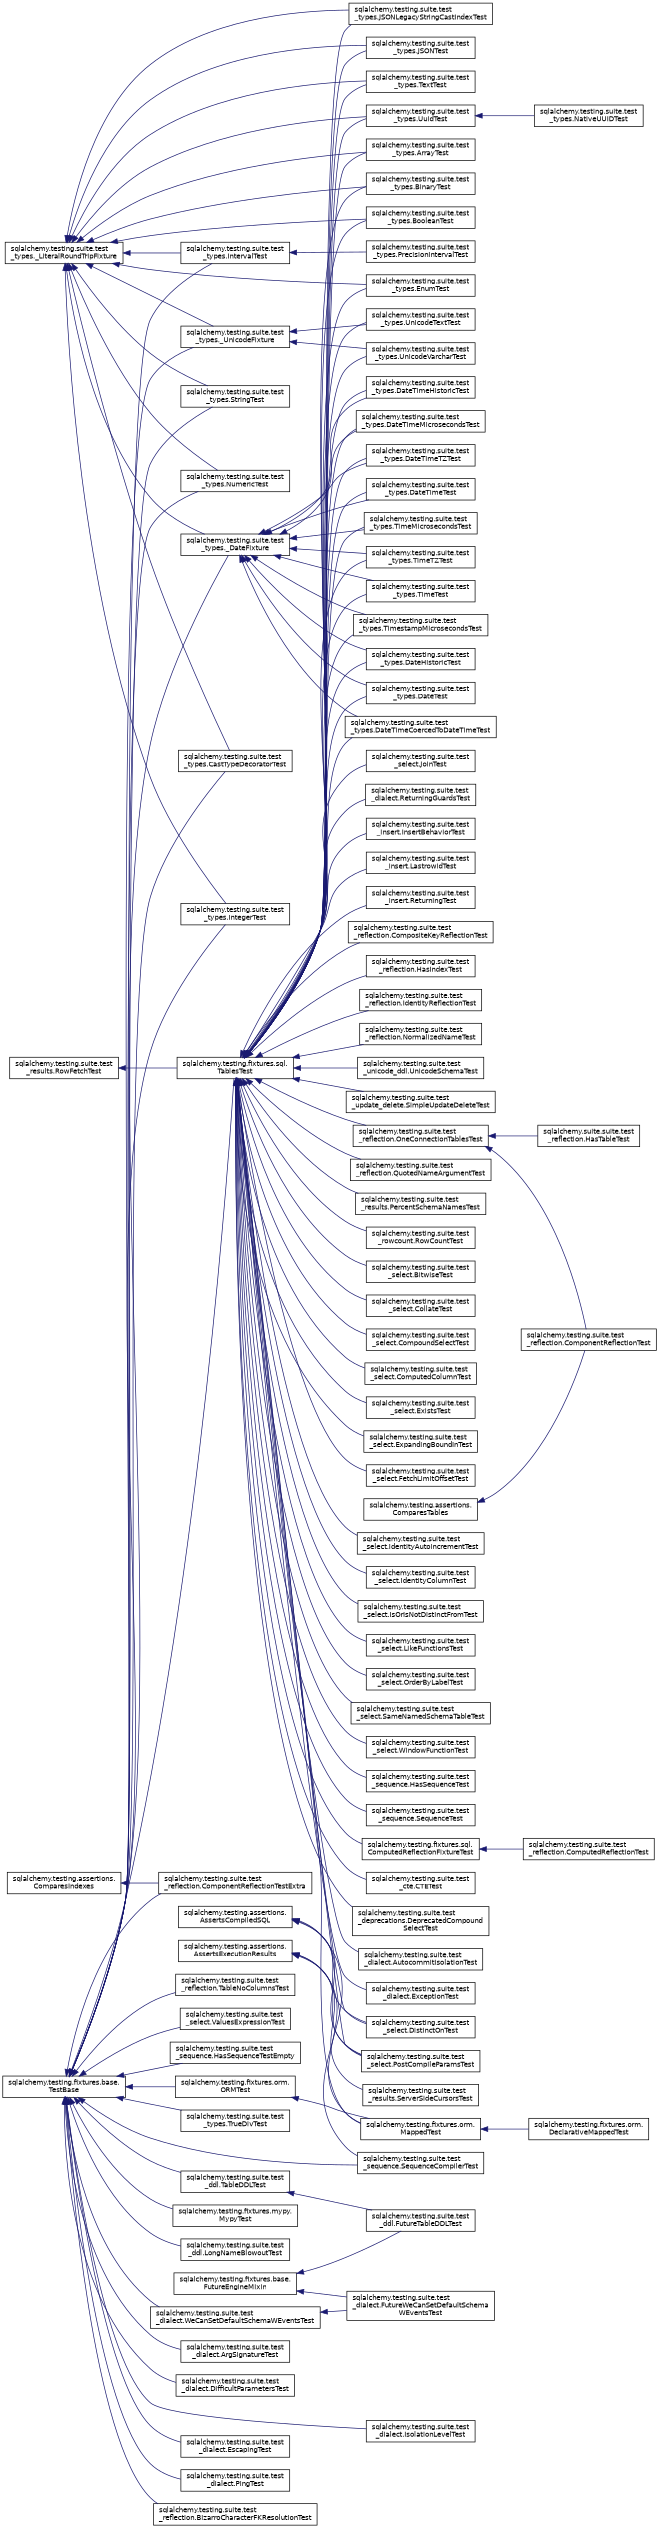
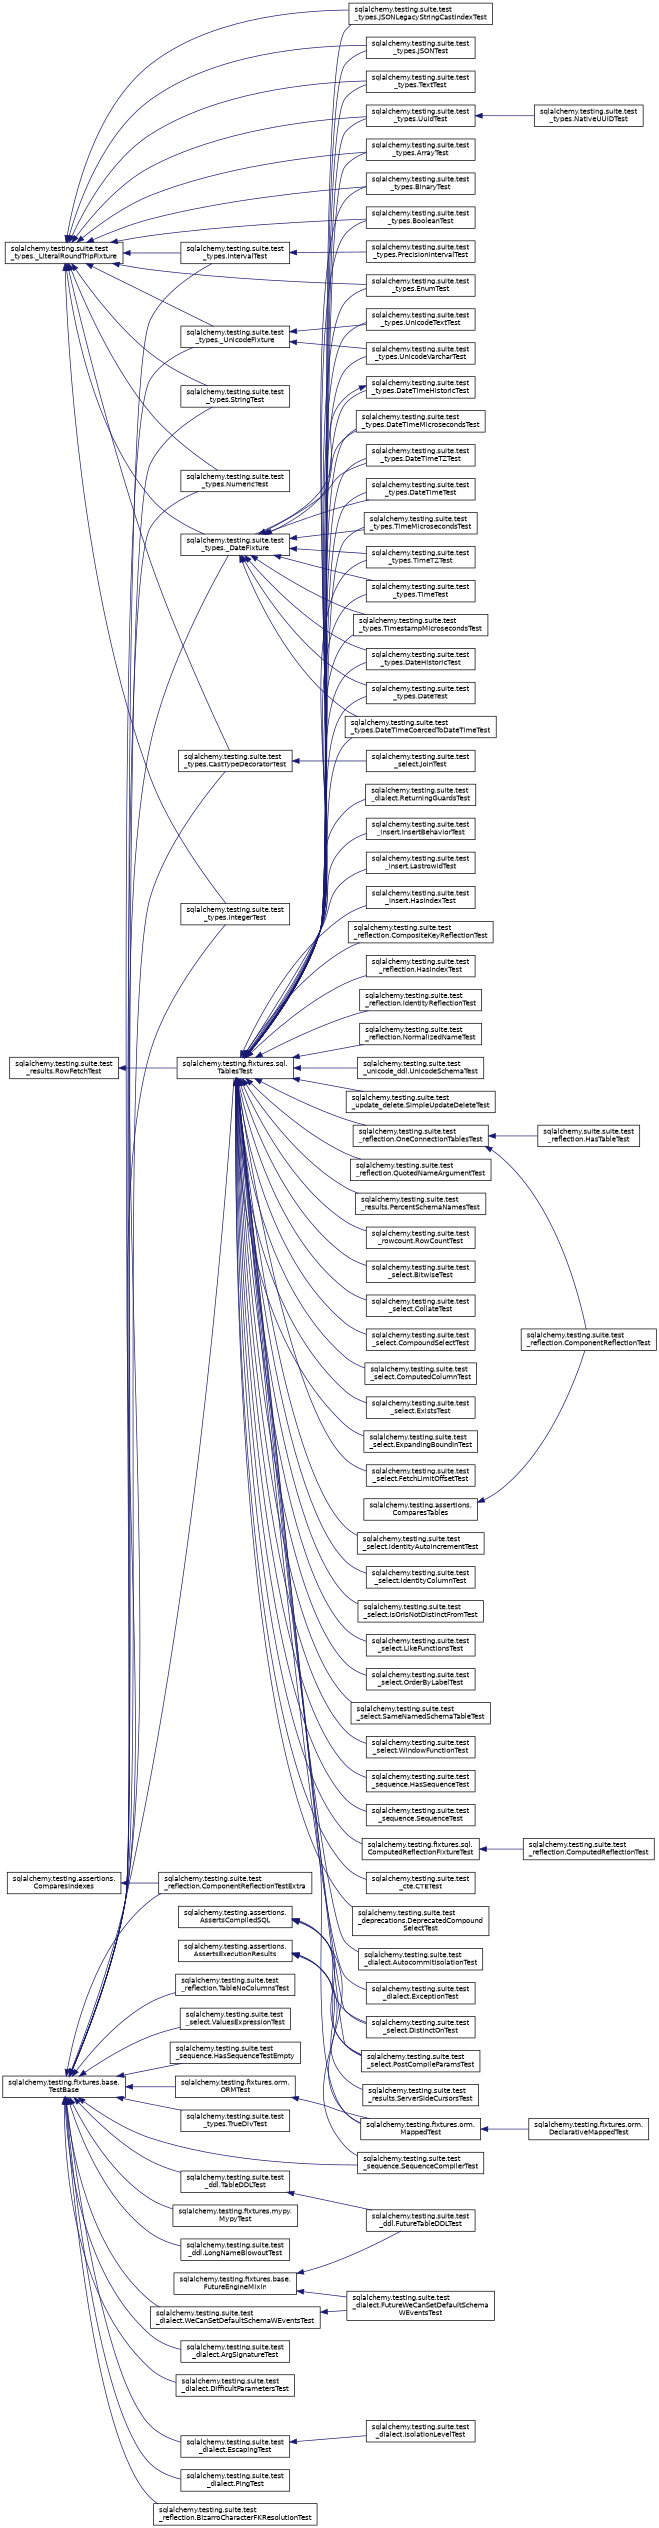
(331, 466) -> (329, 474)
(421, 898) -> (421, 898)
(326, 909) -> (341, 761)
(125, 2363) -> (332, 2439)
